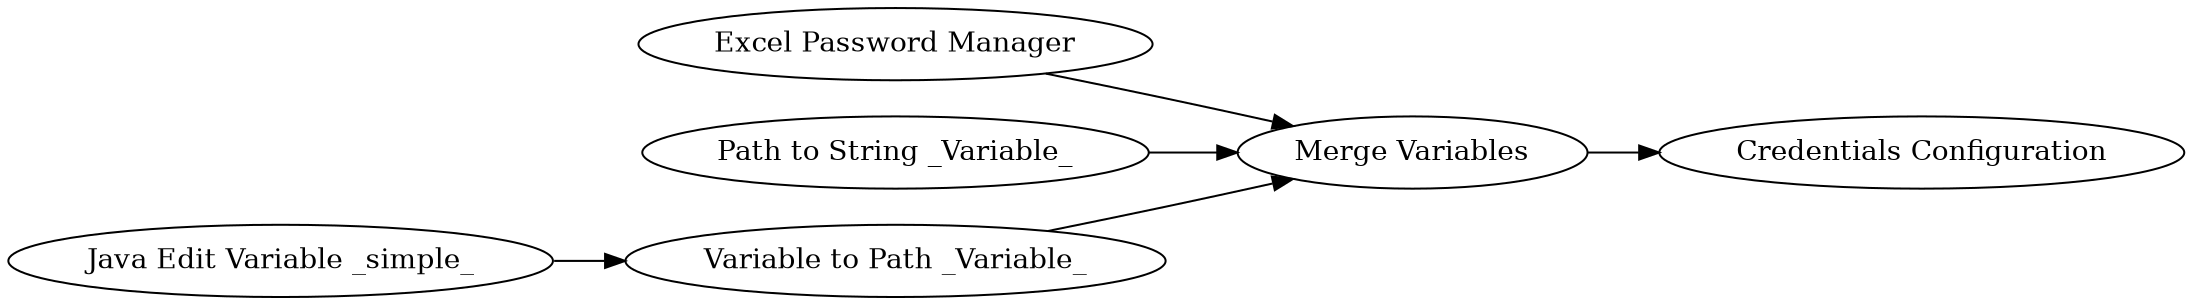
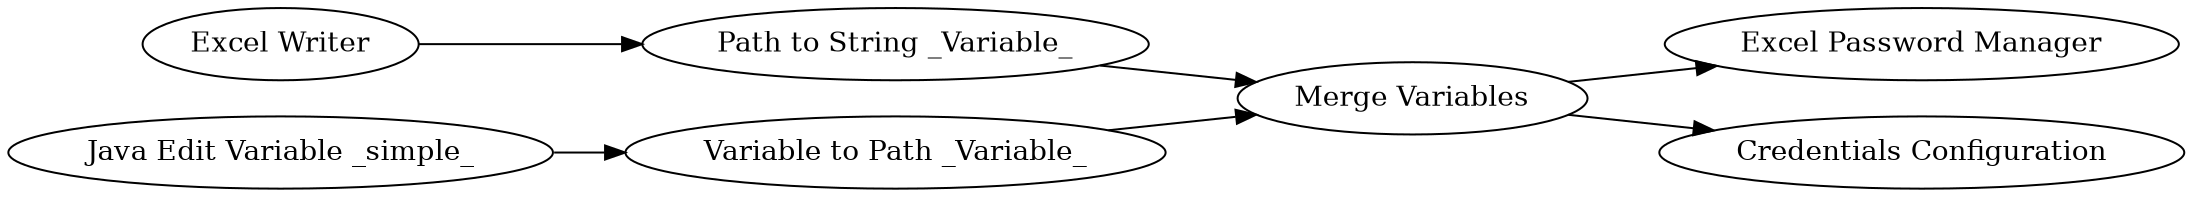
none -> (281, 44)
(1159, 97) -> (1632, 75)
